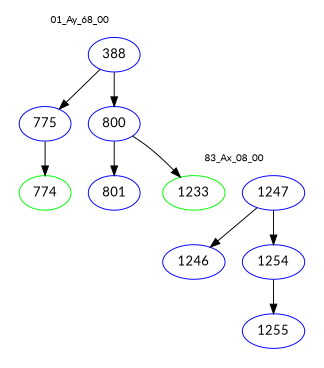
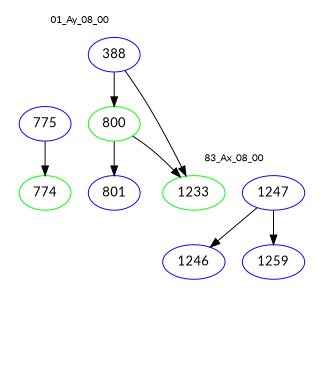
(80, 21) -> (80, 21)
(83, 86) -> (155, 118)
(114, 124) -> (114, 124)
(274, 262) -> (274, 262)
(274, 331) -> none
